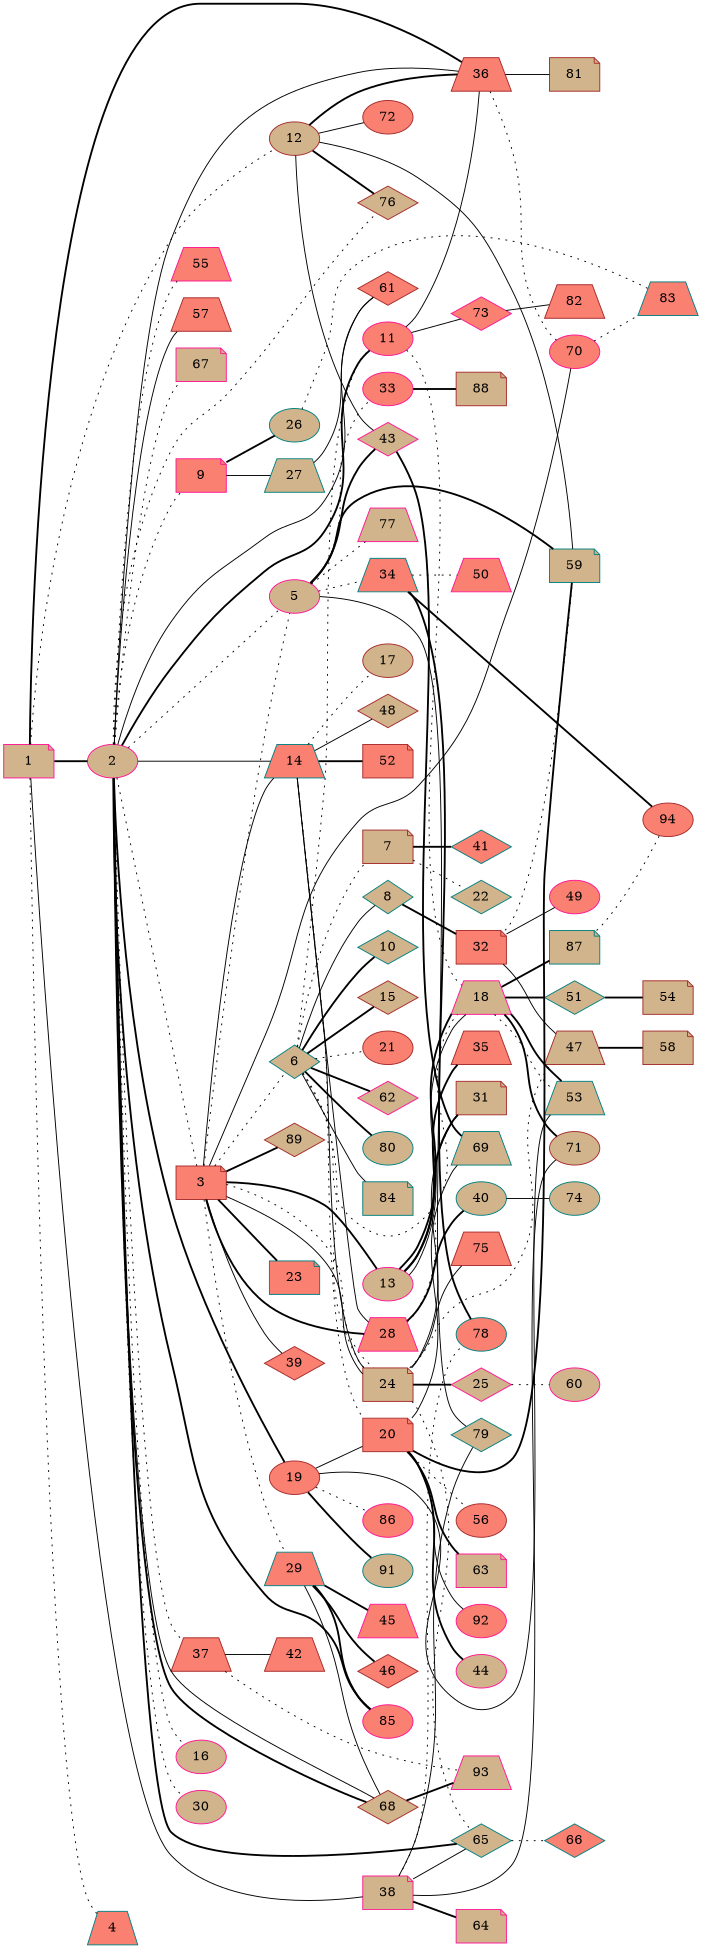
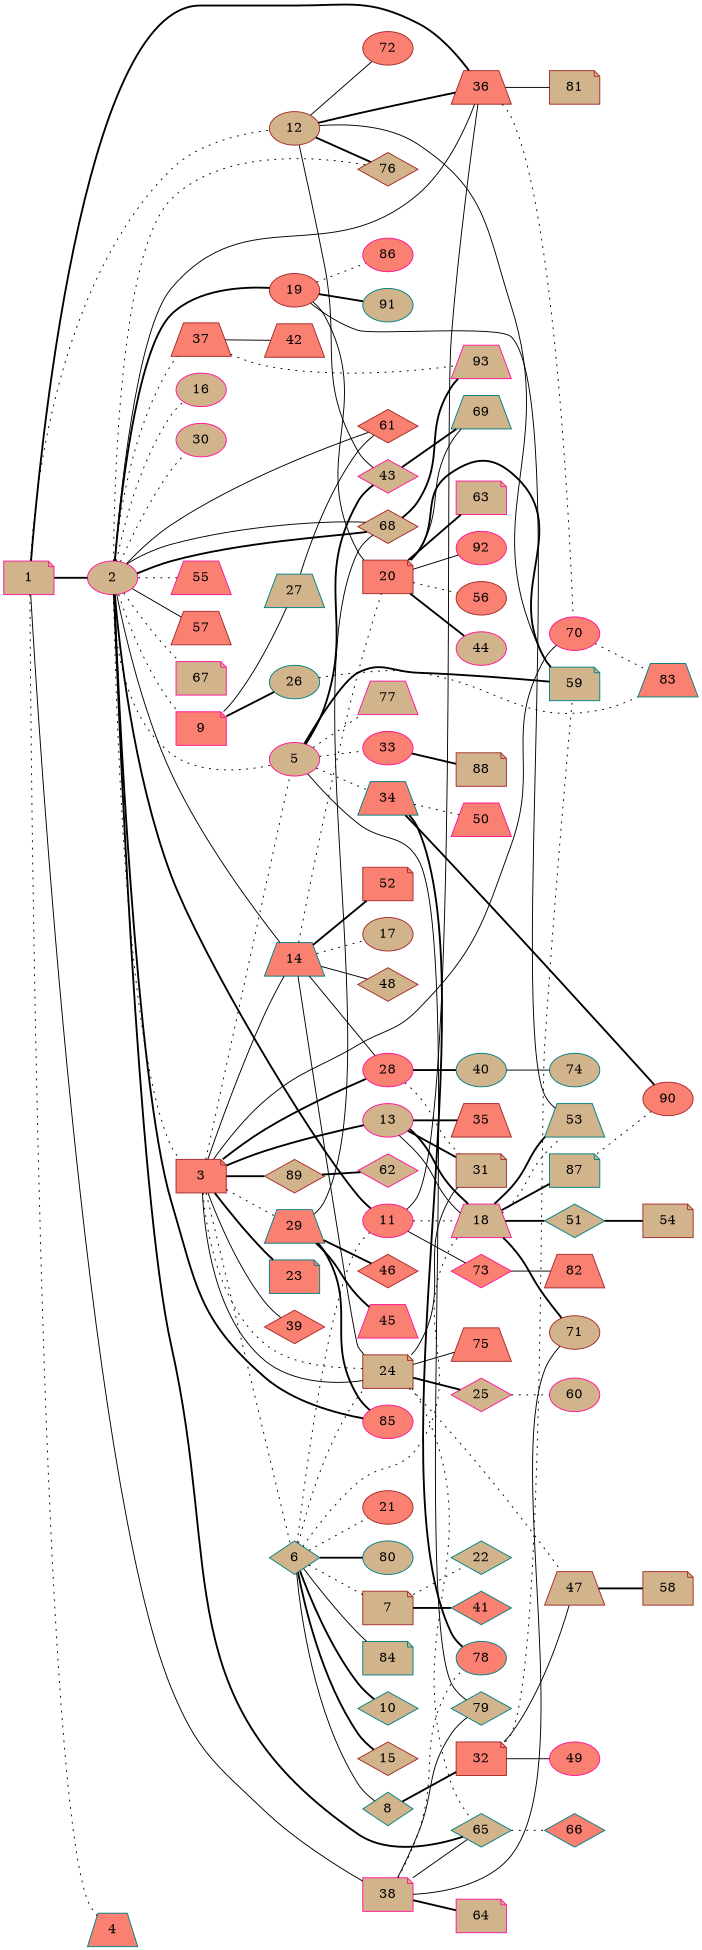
(668, 820) -> (668, 1099)
(340, 1080) -> (348, 1173)
(388, 1334) -> (388, 1070)
